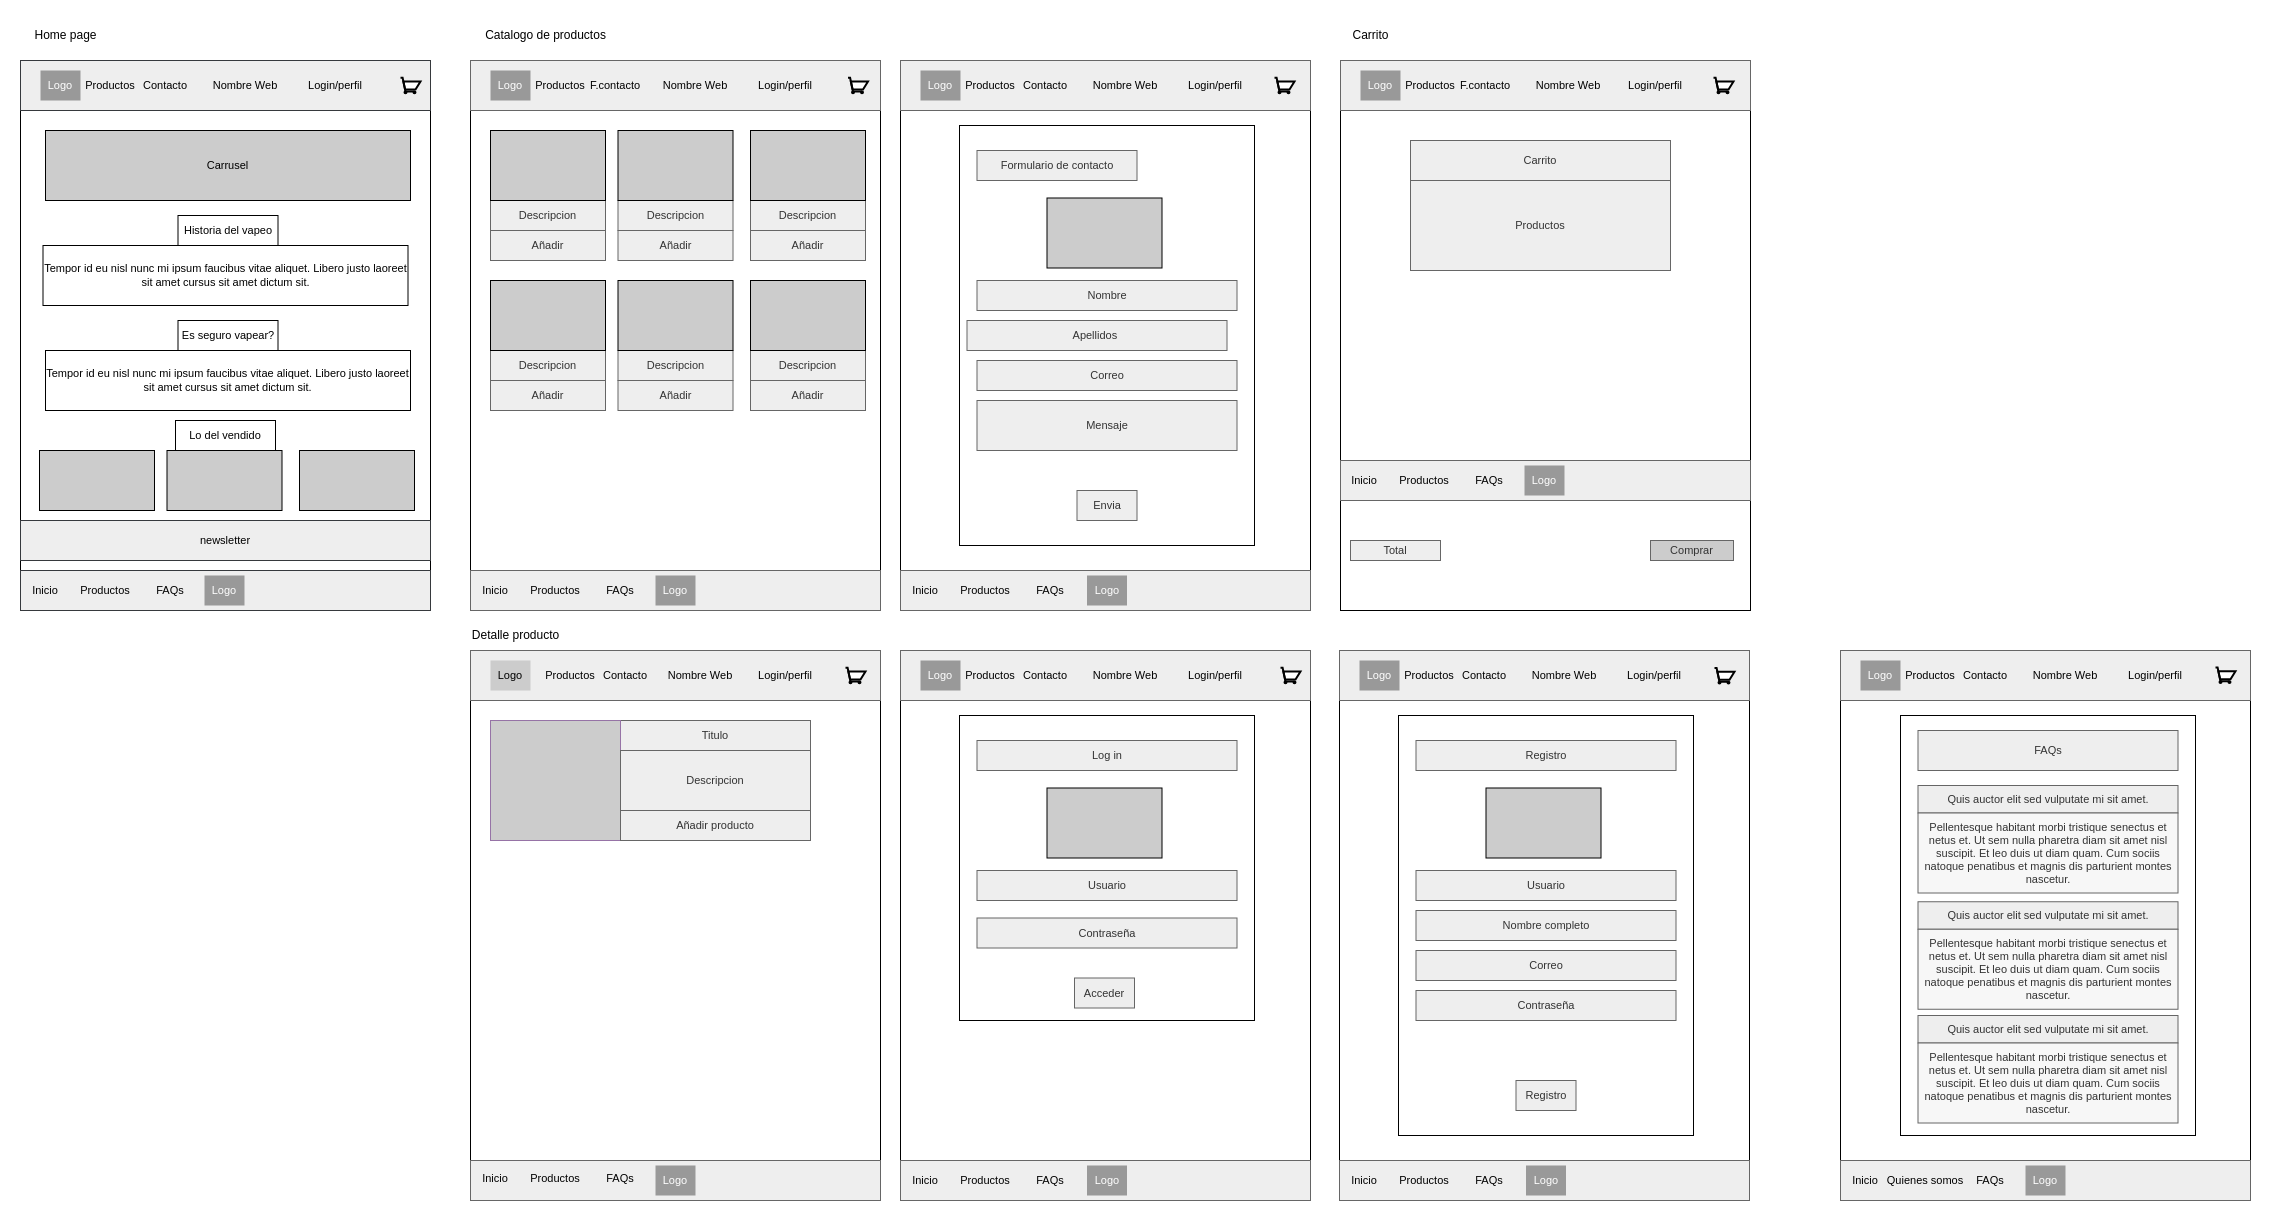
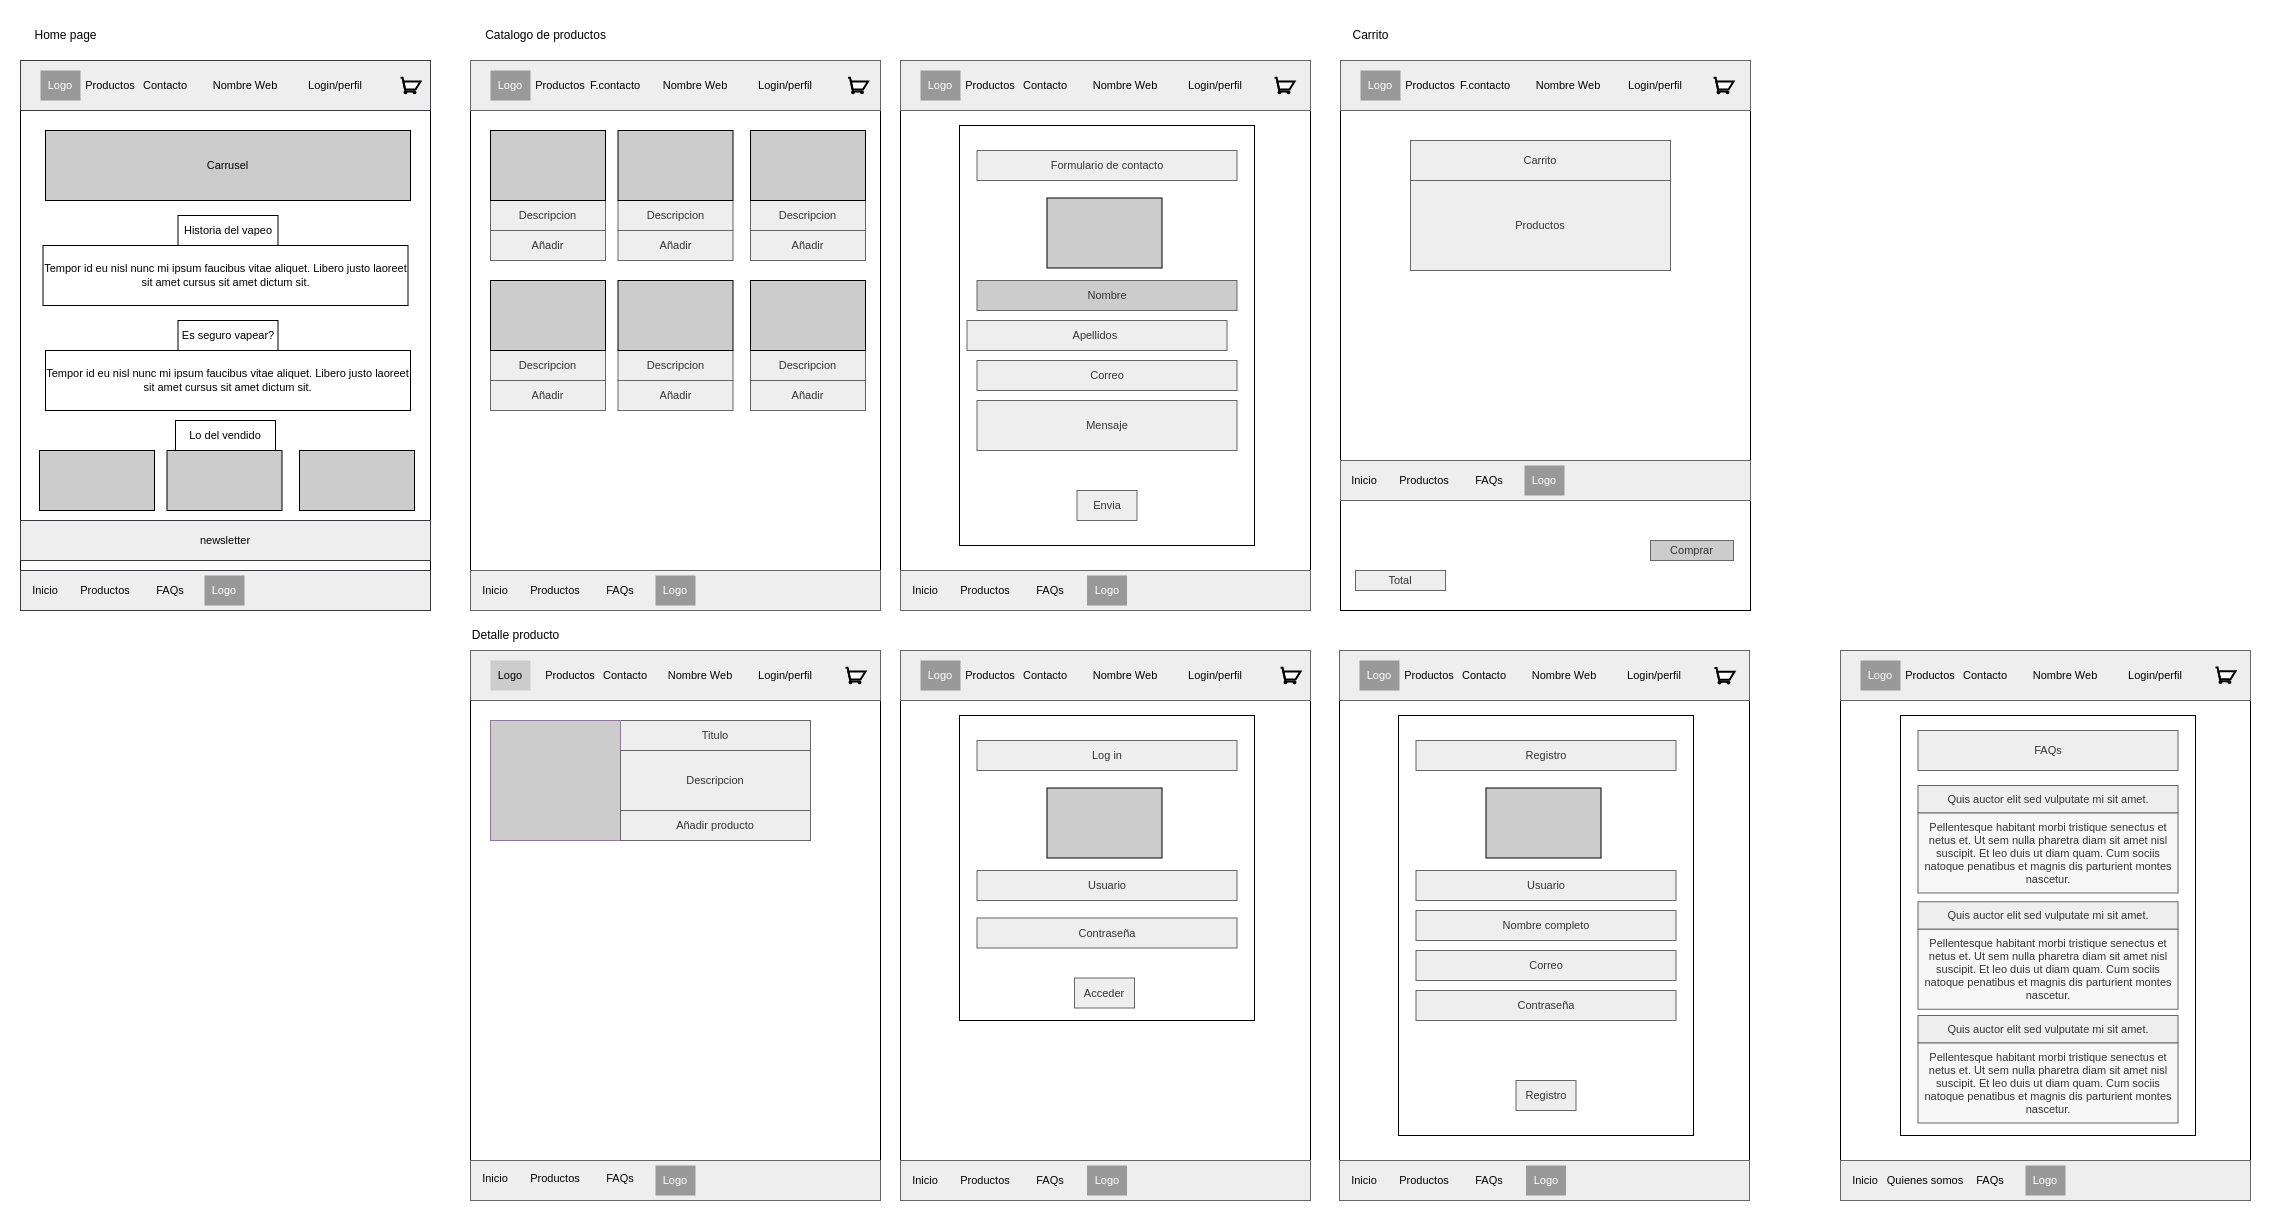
(1057, 166) -> (1107, 166)
(1107, 296) -> (1107, 296)
(1396, 551) -> (1401, 581)
